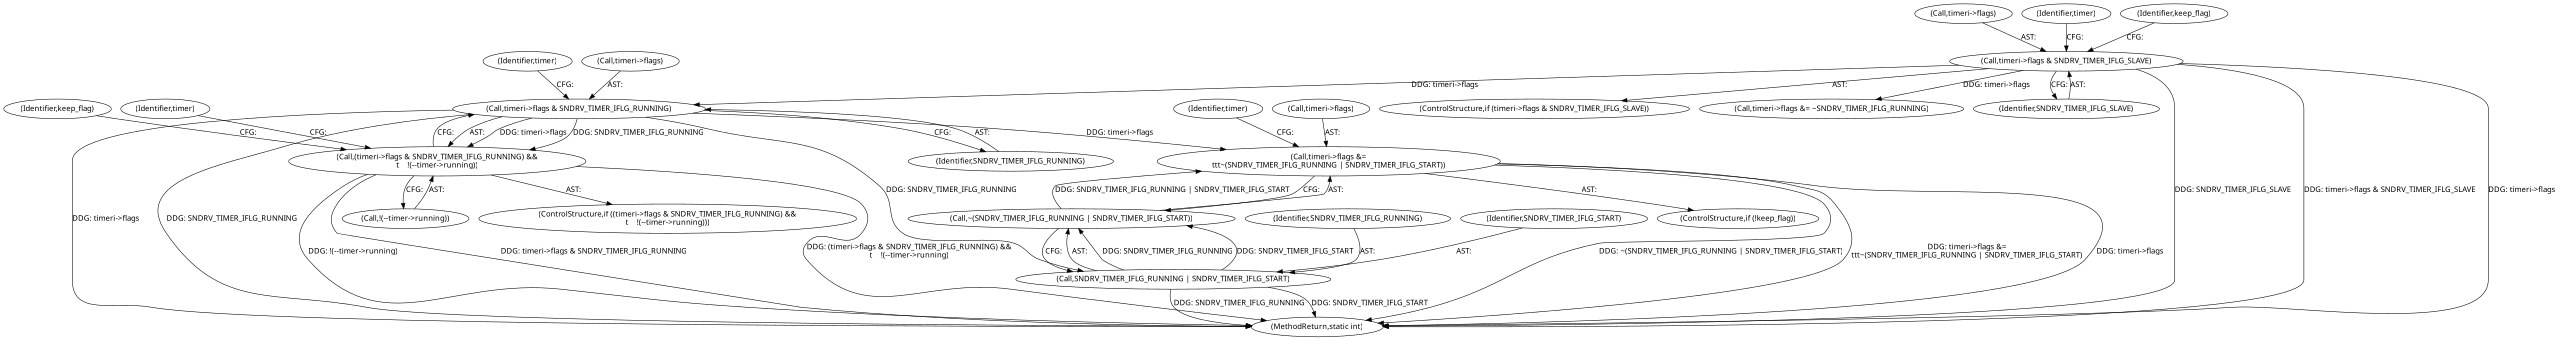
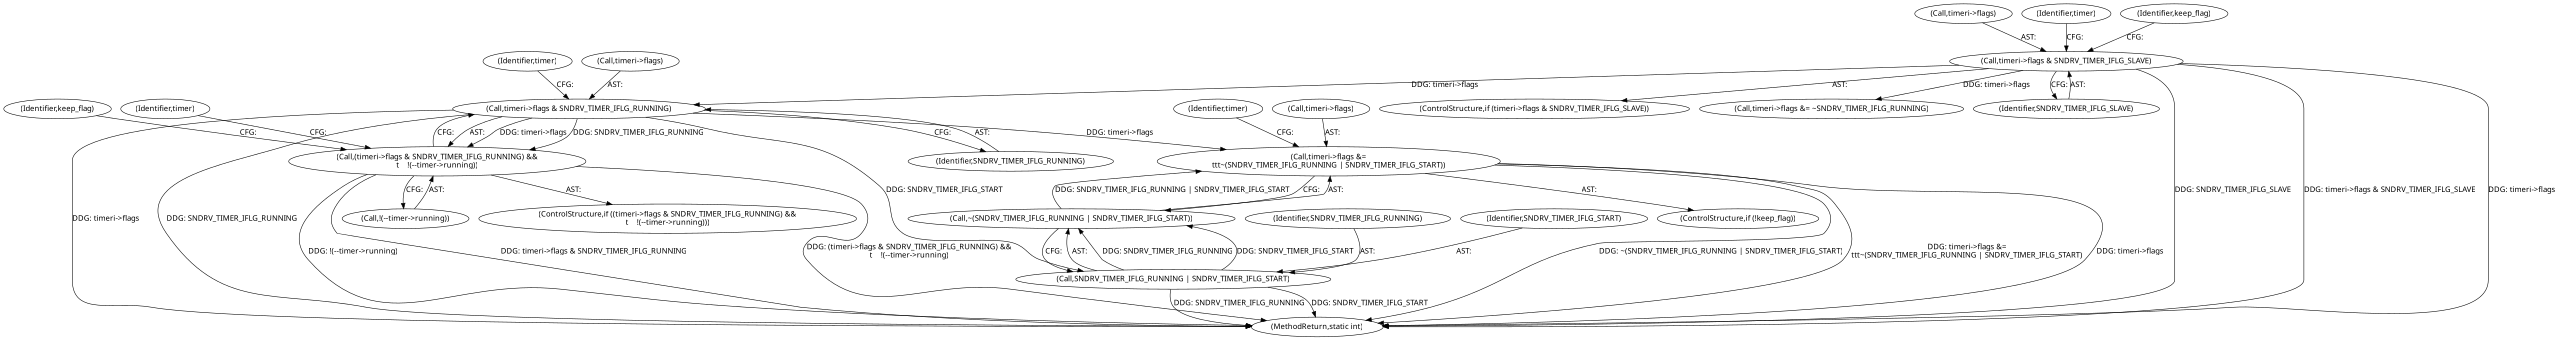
(952, 190) -> (945, 190)
